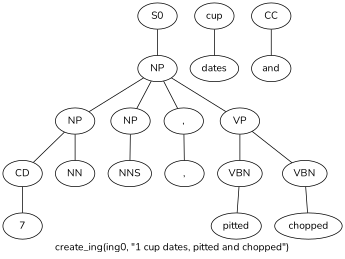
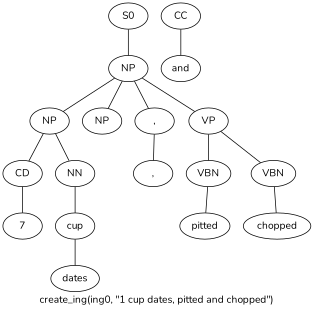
(130, 174) -> none
none -> (75, 200)
